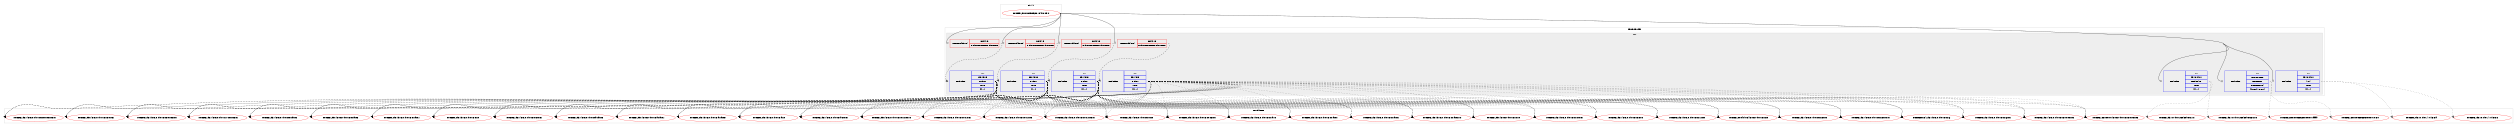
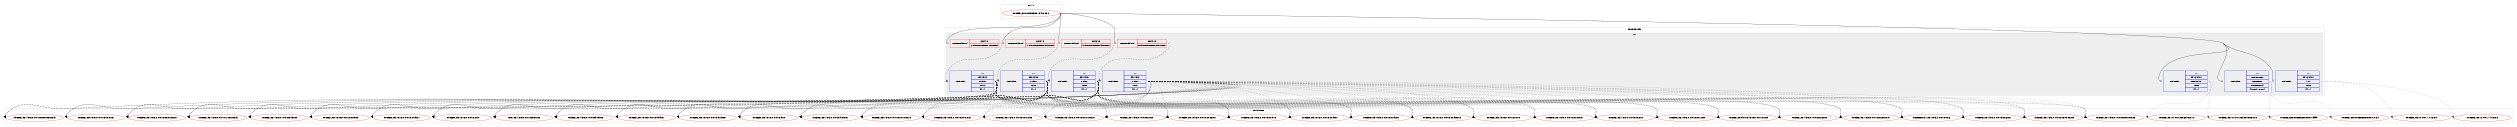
(524, 118) -> (524, 118)
(2115, 118) -> (2115, 118)
